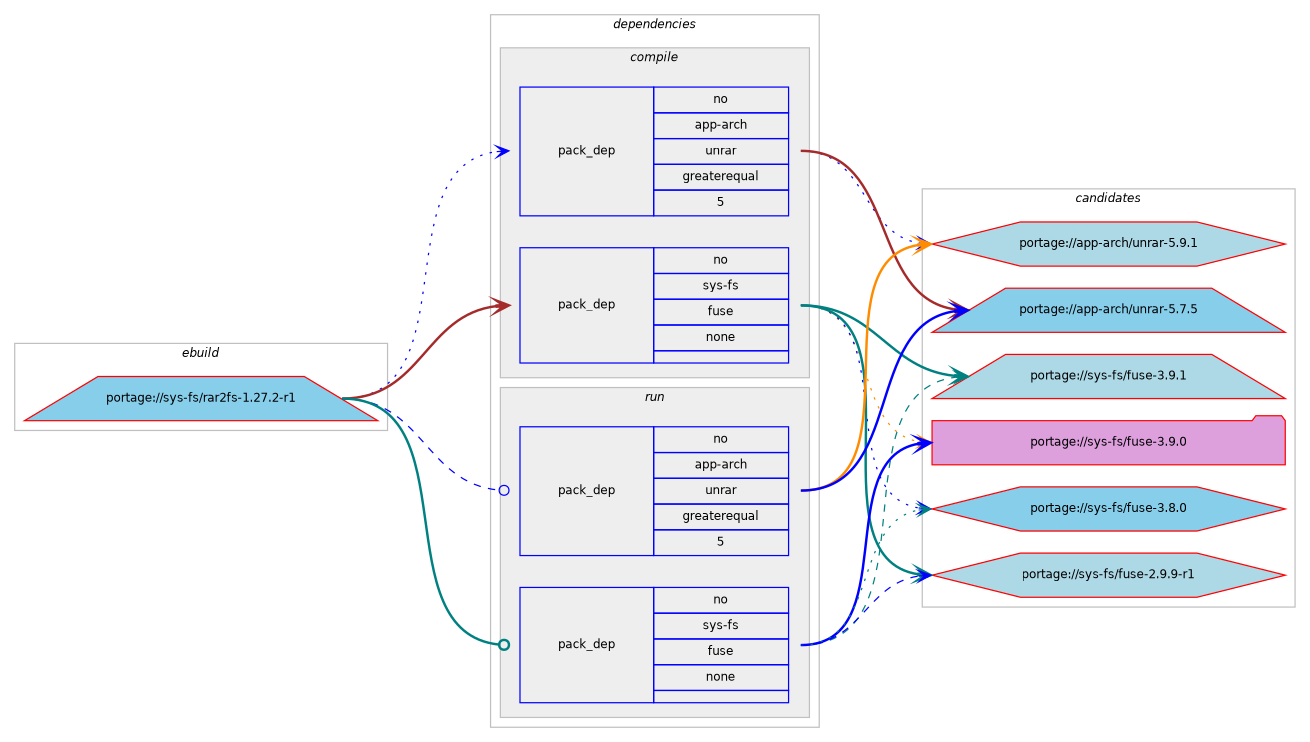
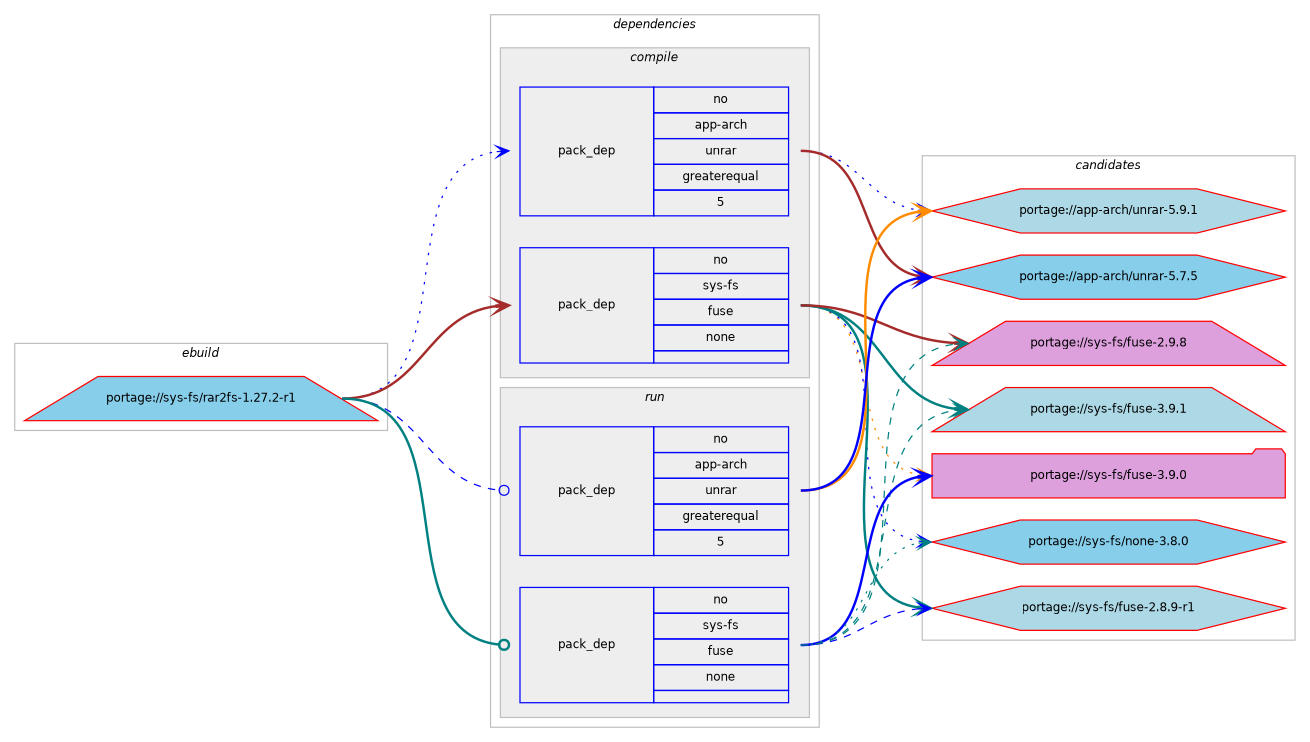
(1109, 310) -> (1109, 277)
none -> (1109, 343)
(1109, 509) -> (1109, 542)
(1109, 575) -> (1109, 608)
